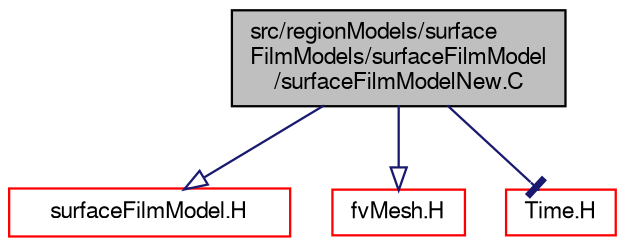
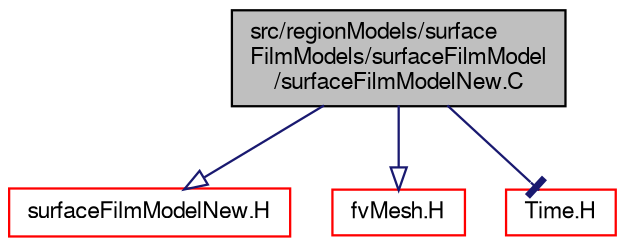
(150, 212) -> (150, 212)
